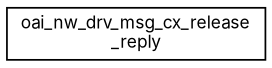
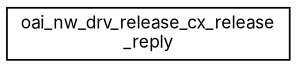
(136, 34) -> (148, 34)
